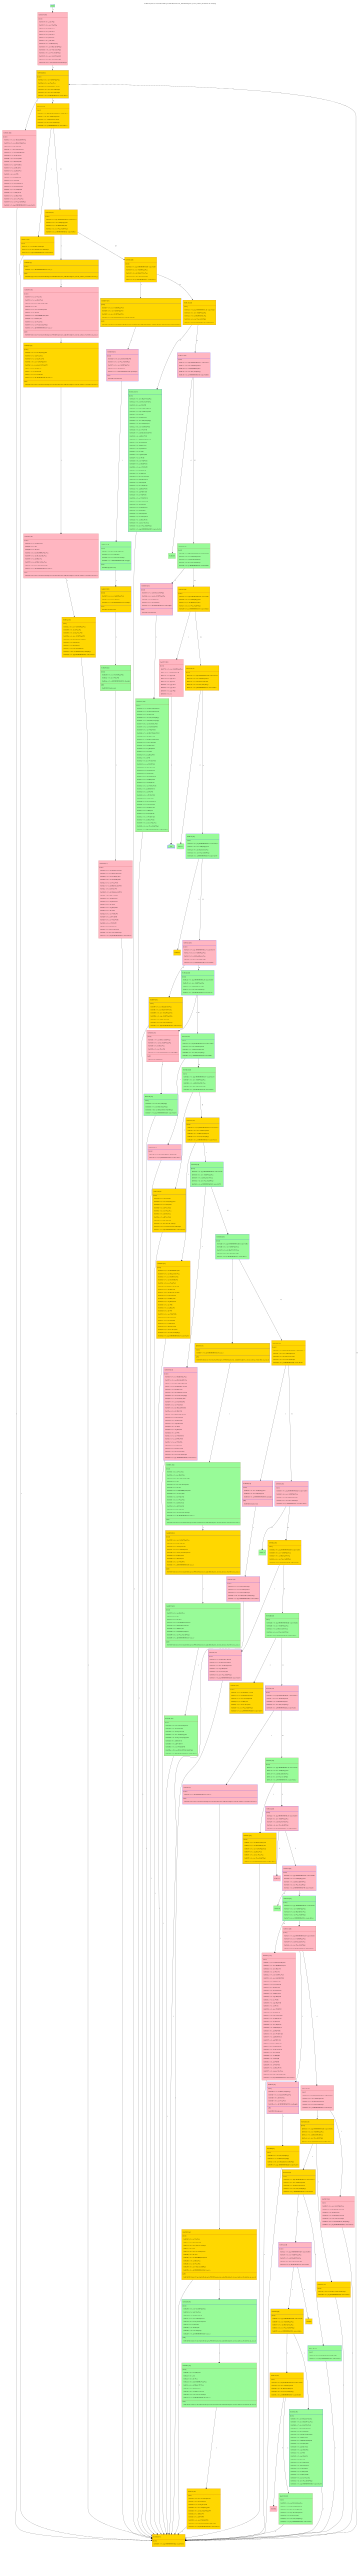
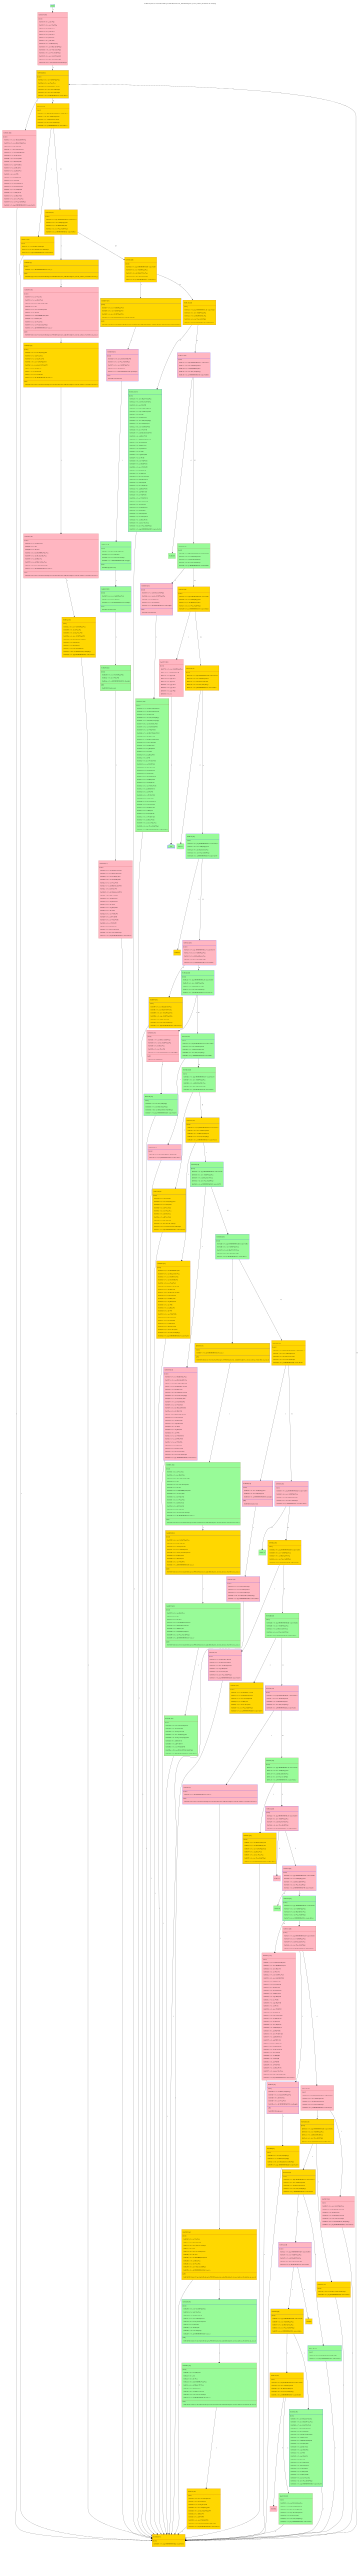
(116, 599) -> (116, 599)
